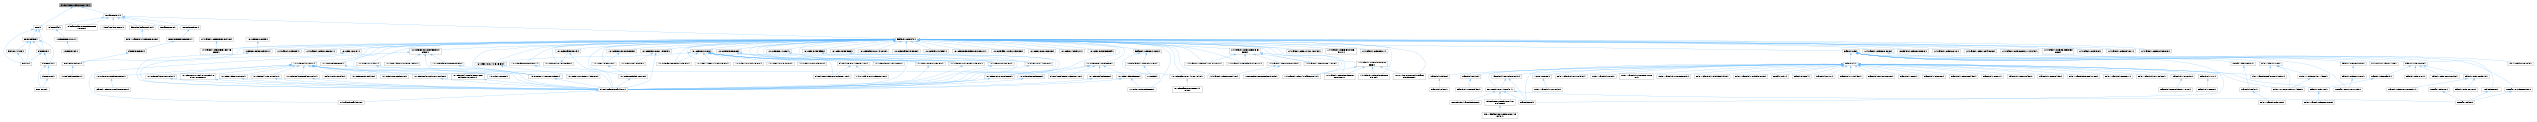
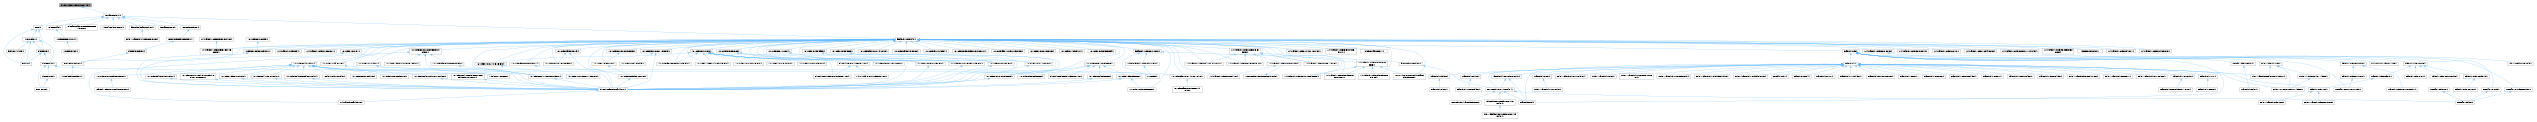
(56, 17) -> (71, 20)
(31, 39) -> (31, 39)
(1374, 51) -> (1374, 51)
(1913, 51) -> (1913, 51)
(2090, 51) -> (2090, 51)
(566, 56) -> (561, 59)
(22, 58) -> none
(333, 64) -> (333, 64)
(1245, 64) -> (1245, 64)
none -> (1411, 64)
none -> (630, 69)
(1271, 71) -> (1274, 70)
(499, 77) -> (499, 77)
(545, 77) -> (545, 77)
(1302, 77) -> (1302, 77)
(1542, 77) -> (1542, 77)
(2439, 83) -> (2388, 71)
(825, 87) -> none
(2491, 90) -> (2491, 90)
(2262, 97) -> (2294, 96)
(1500, 102) -> (1500, 102)
